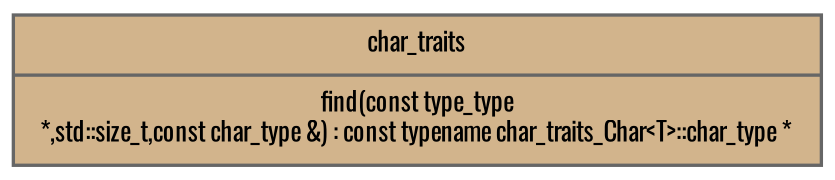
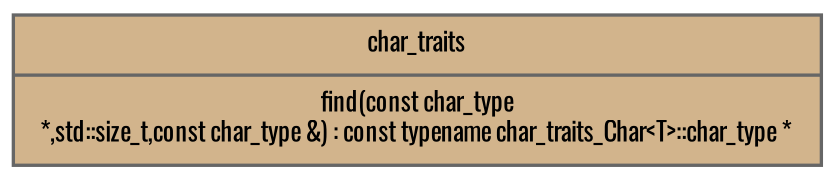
(417, 104) -> (417, 104)
